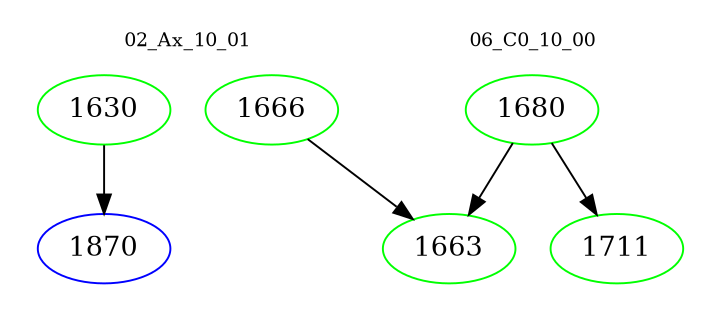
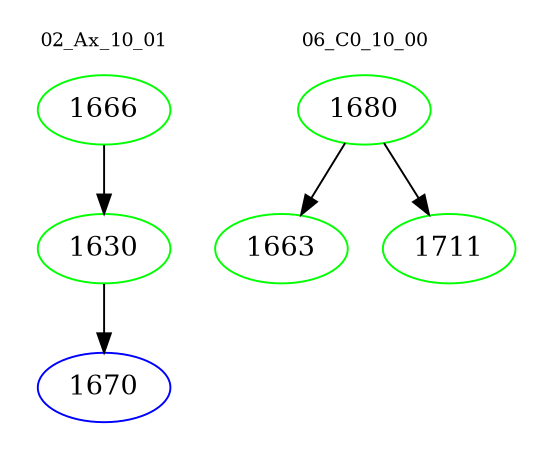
(341, 165) -> (104, 170)
(104, 249) -> (104, 387)
